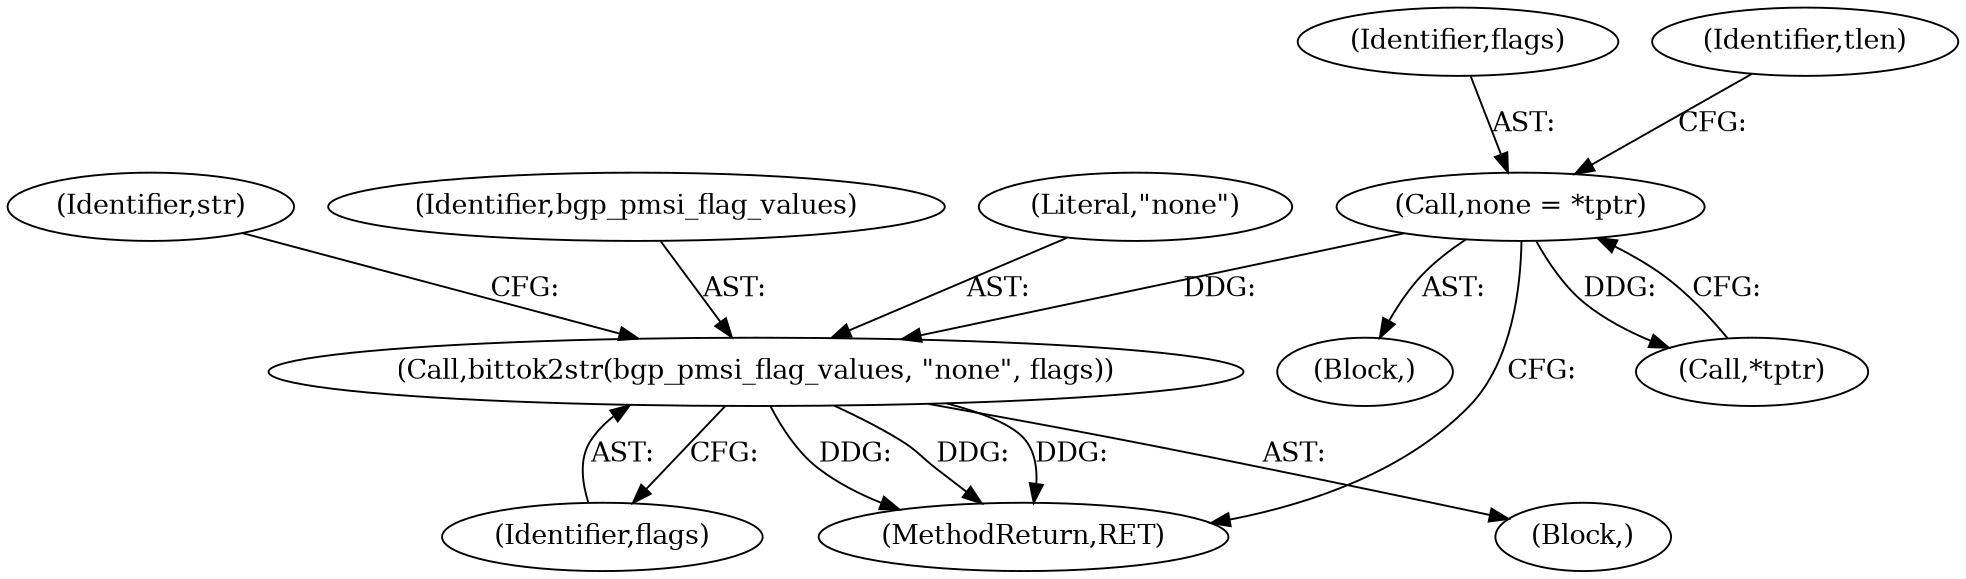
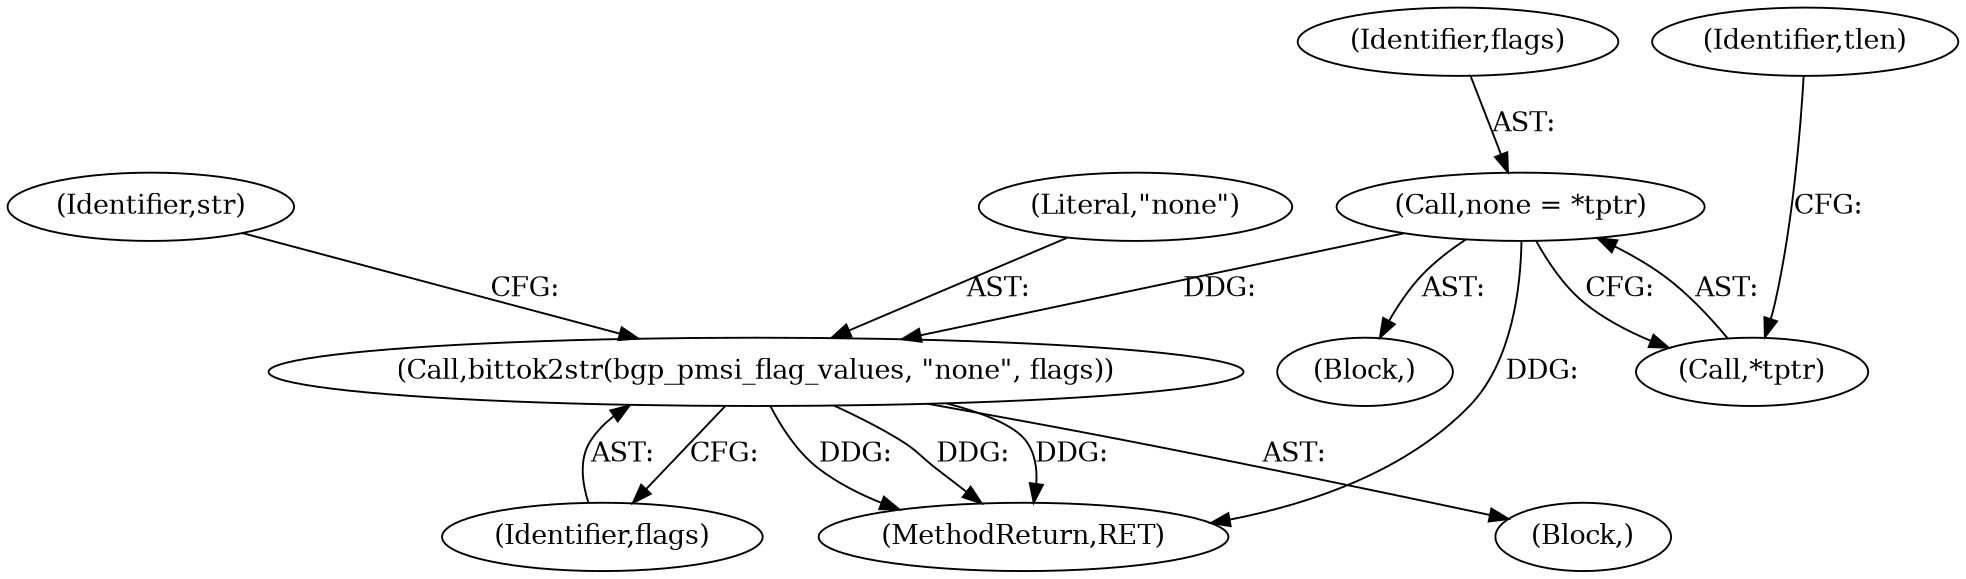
(1672, 119) -> (1793, 198)
(637, 207) -> none
(1624, 289) -> (1624, 289)
(1731, 289) -> (1731, 289)
(1546, 372) -> (1546, 372)
